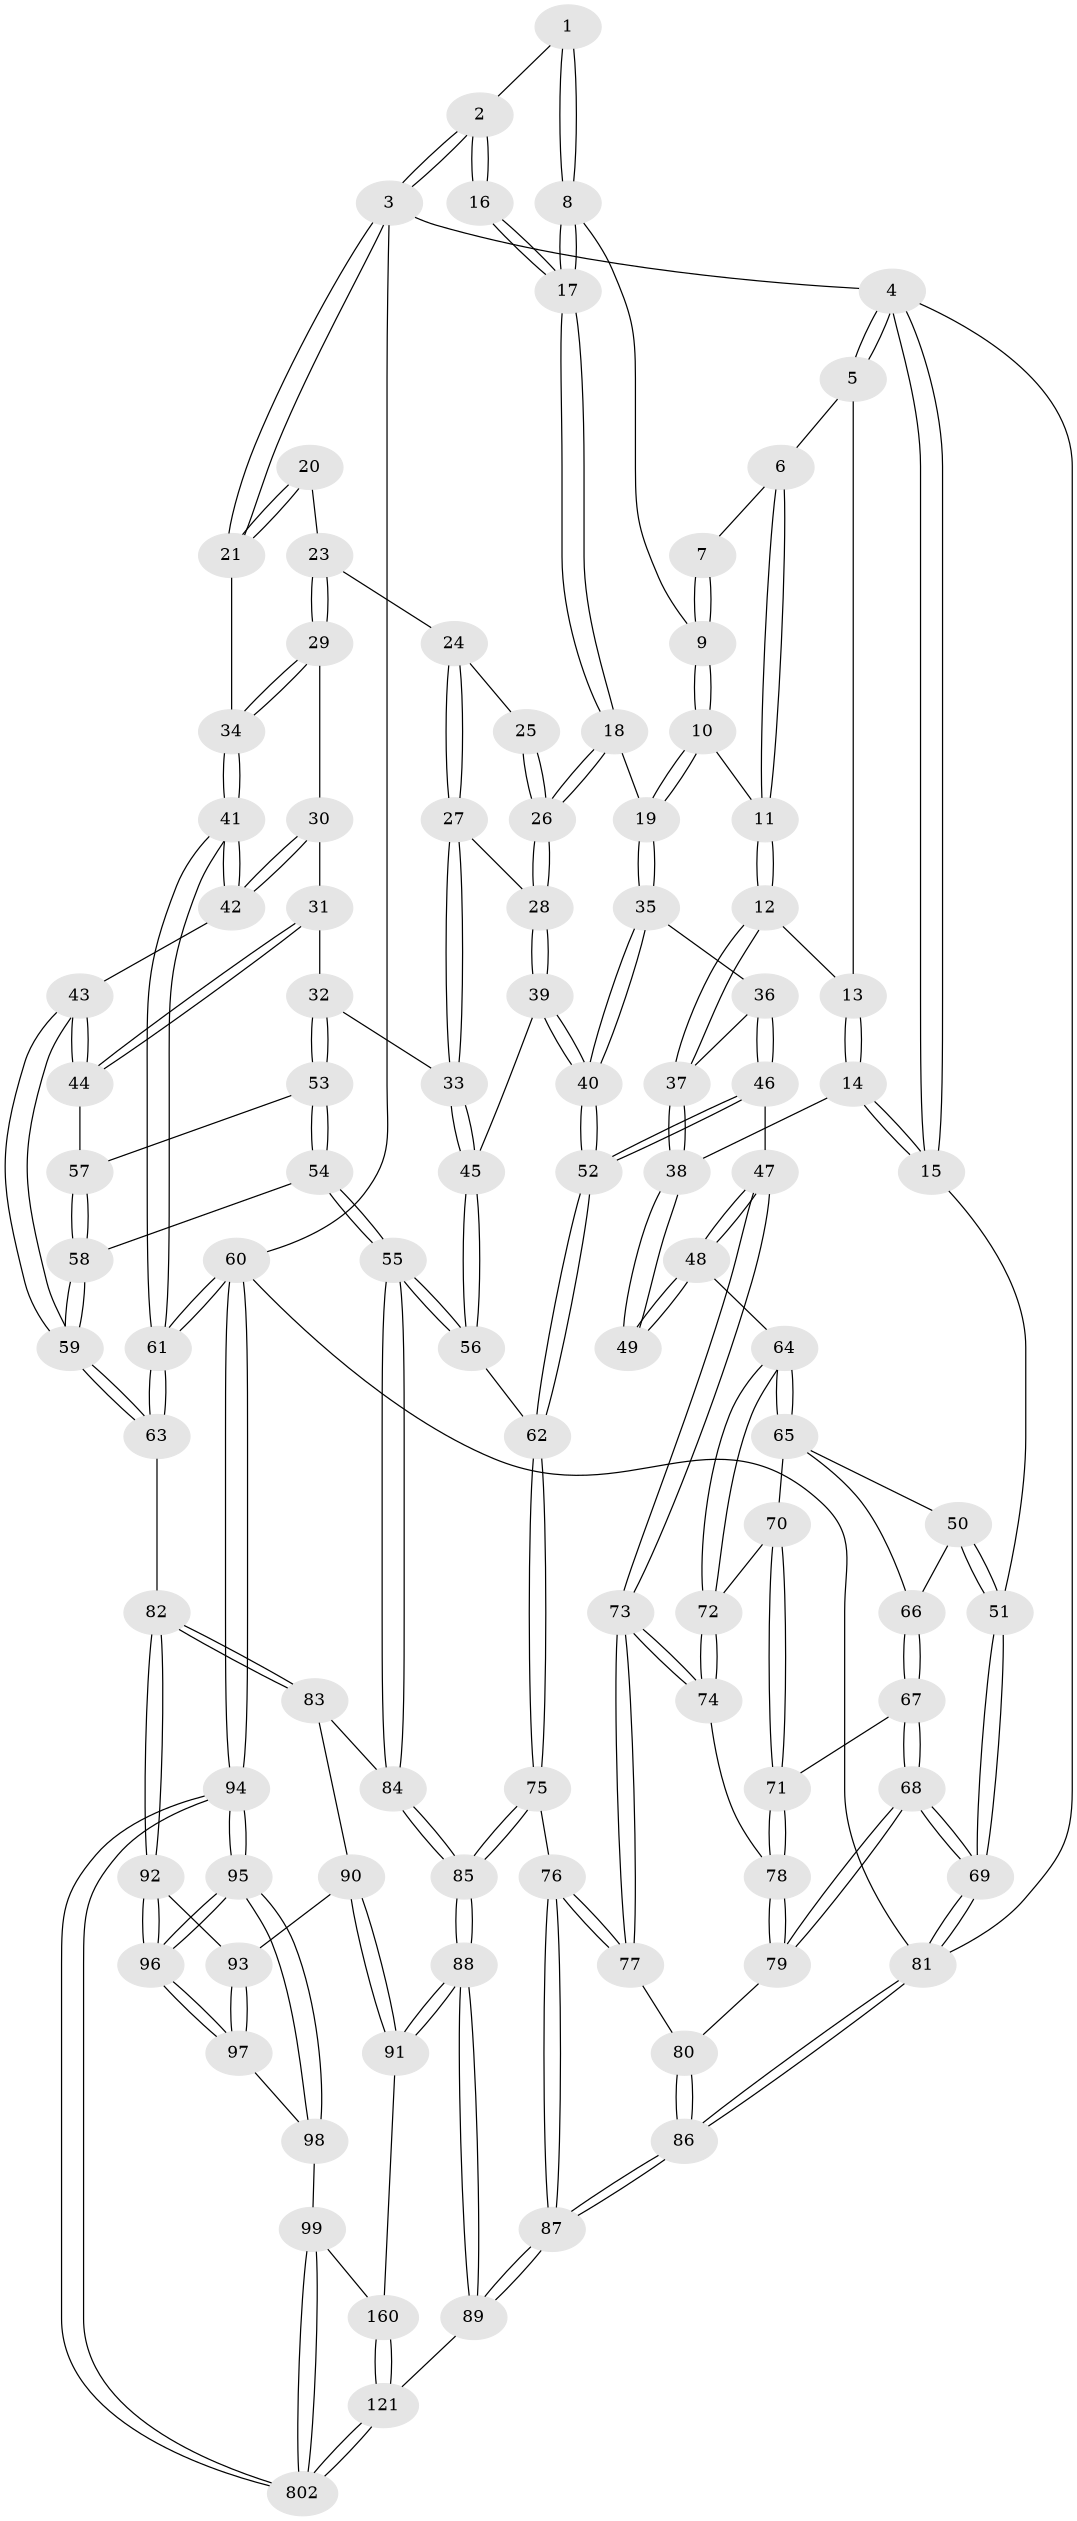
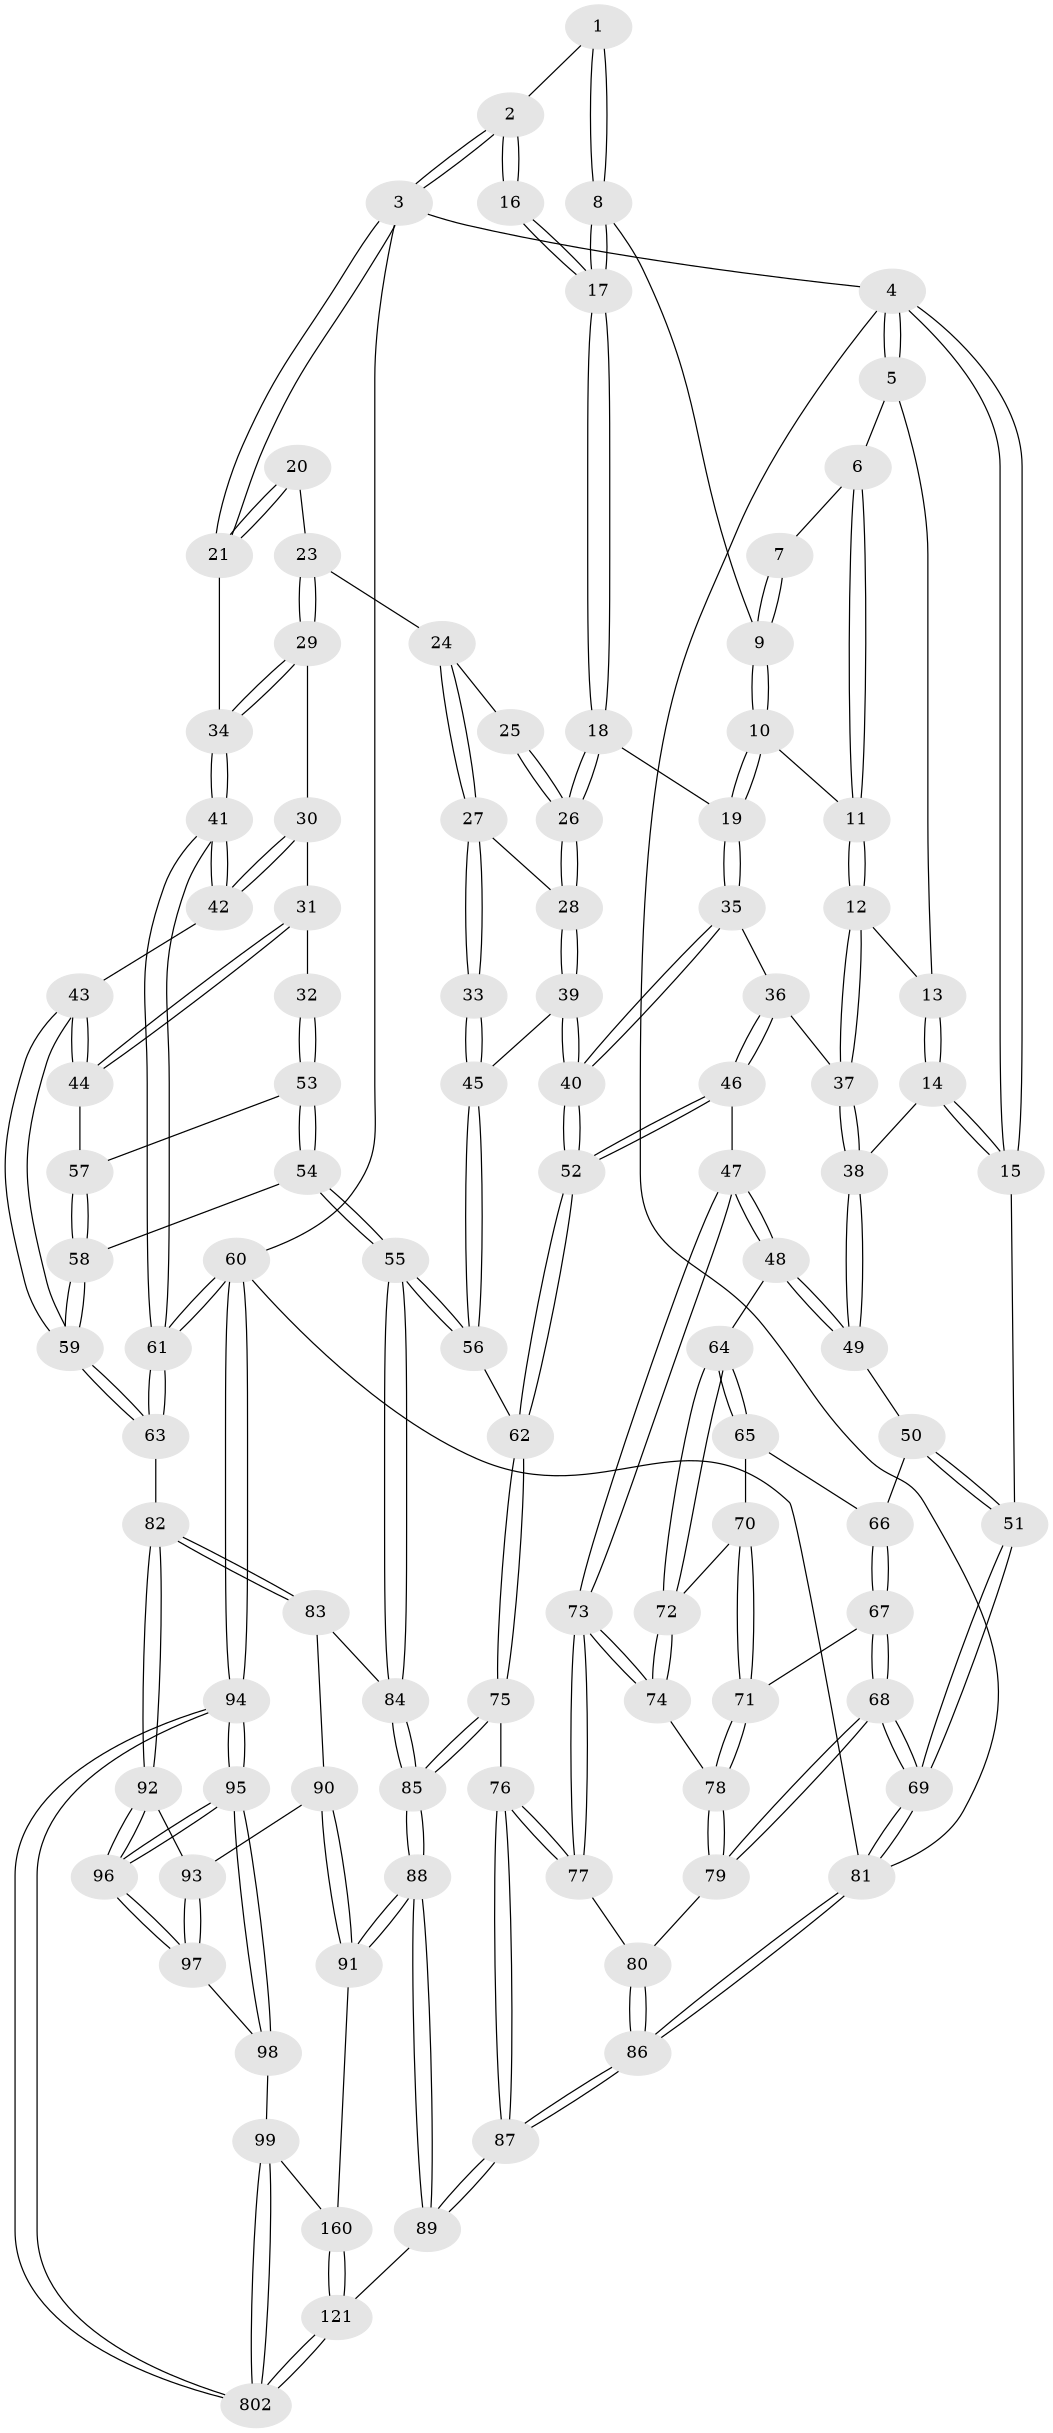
(378, 1035) -> none
(871, 1481) -> (883, 1393)
